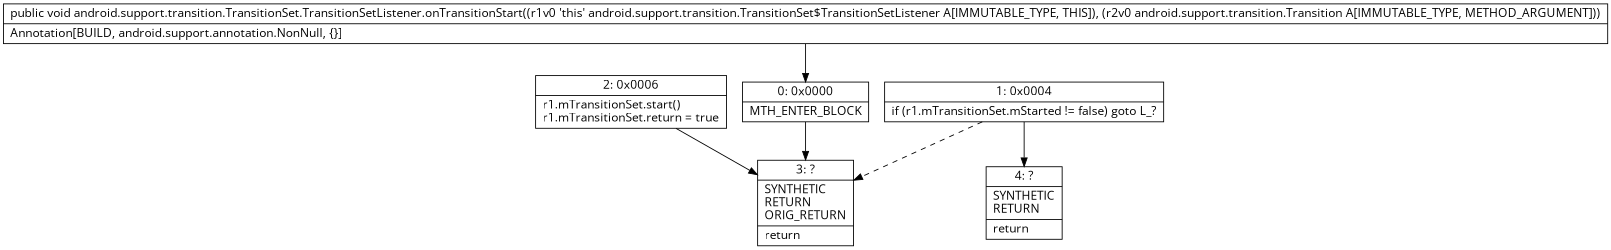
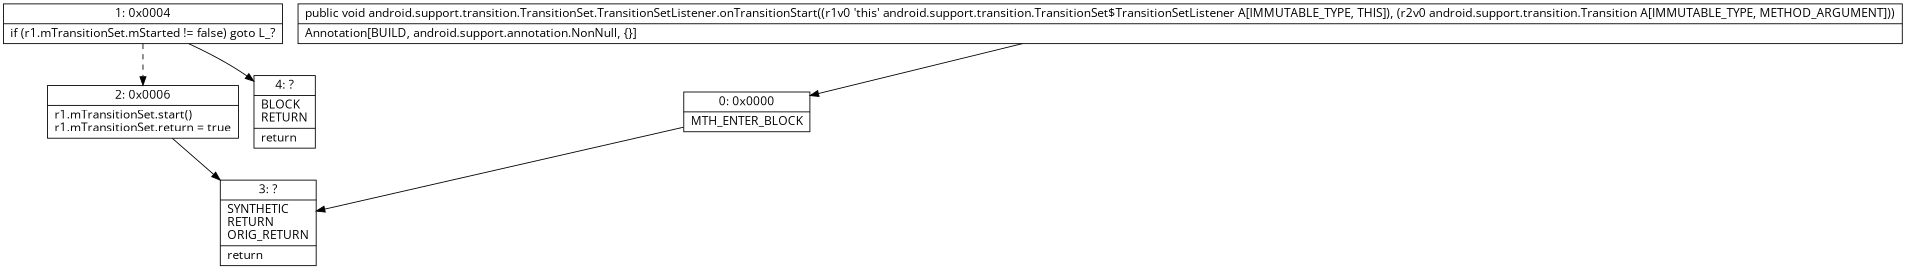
(922, 149) -> (143, 60)
(1024, 196) -> (281, 105)
